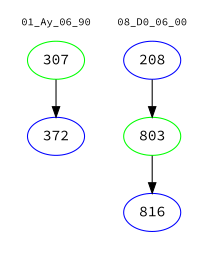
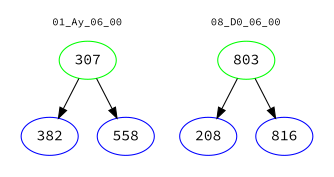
(57, 23) -> (88, 23)
(152, 93) -> (230, 94)
(56, 136) -> (50, 136)
none -> (126, 136)
